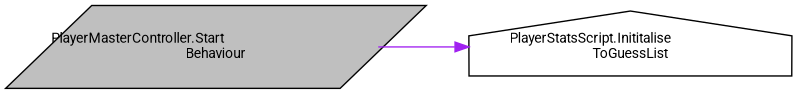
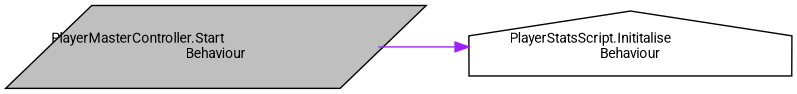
(630, 47) -> (630, 47)
